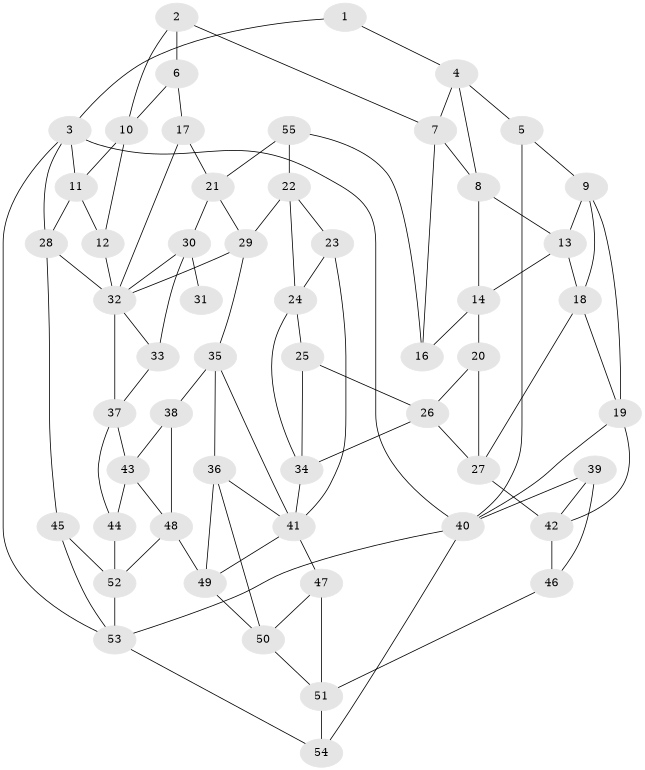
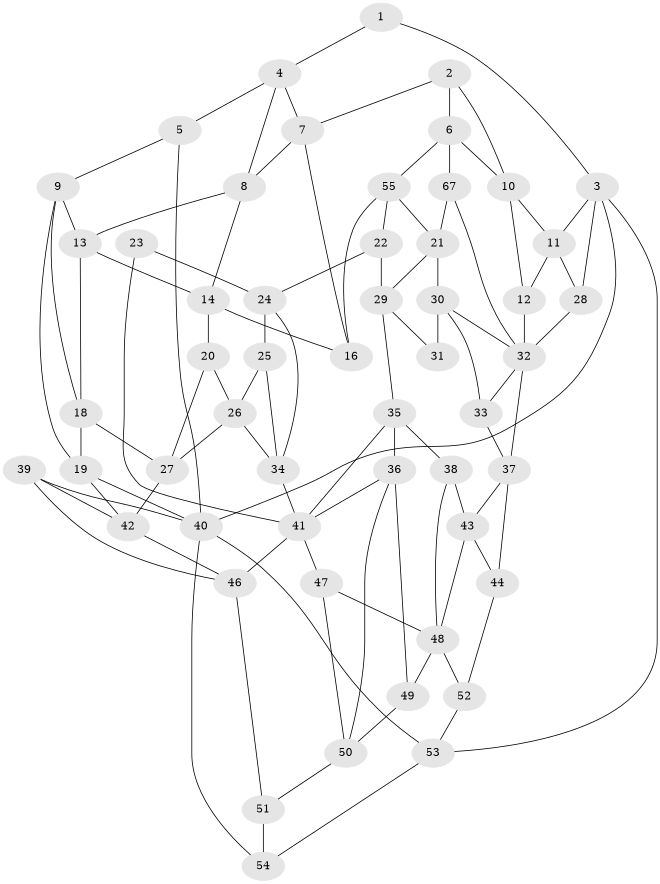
(183, 130) -> (450, 187)
none -> (419, 159)
(311, 215) -> none
(184, 272) -> (409, 329)
(58, 527) -> none
(250, 555) -> (267, 555)
(322, 640) -> (380, 612)
